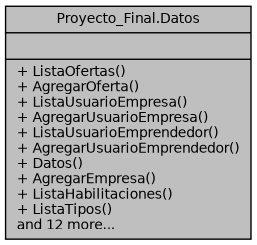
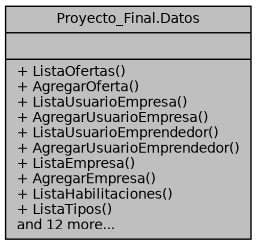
(50, 164) -> (76, 164)
